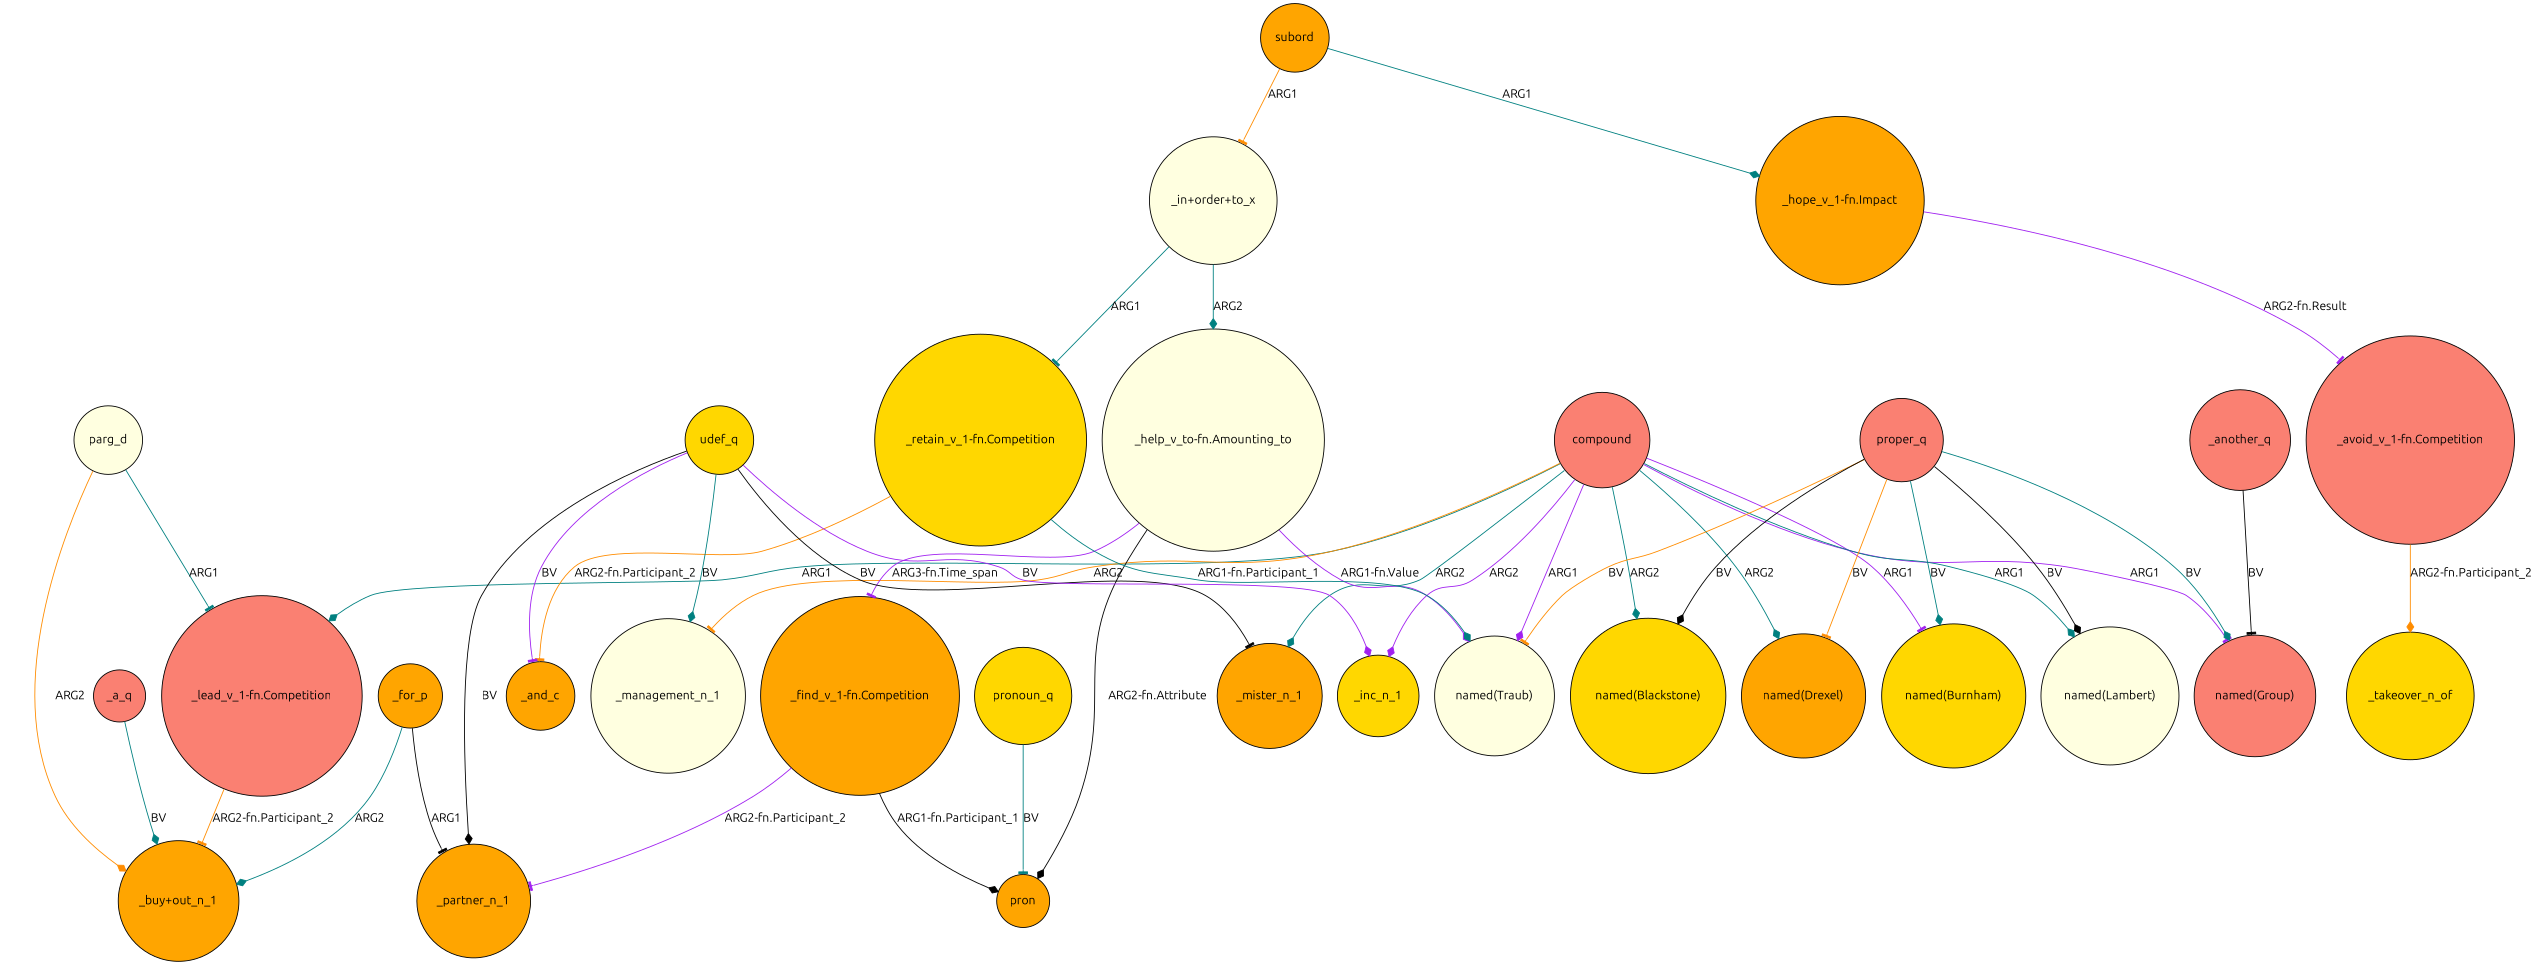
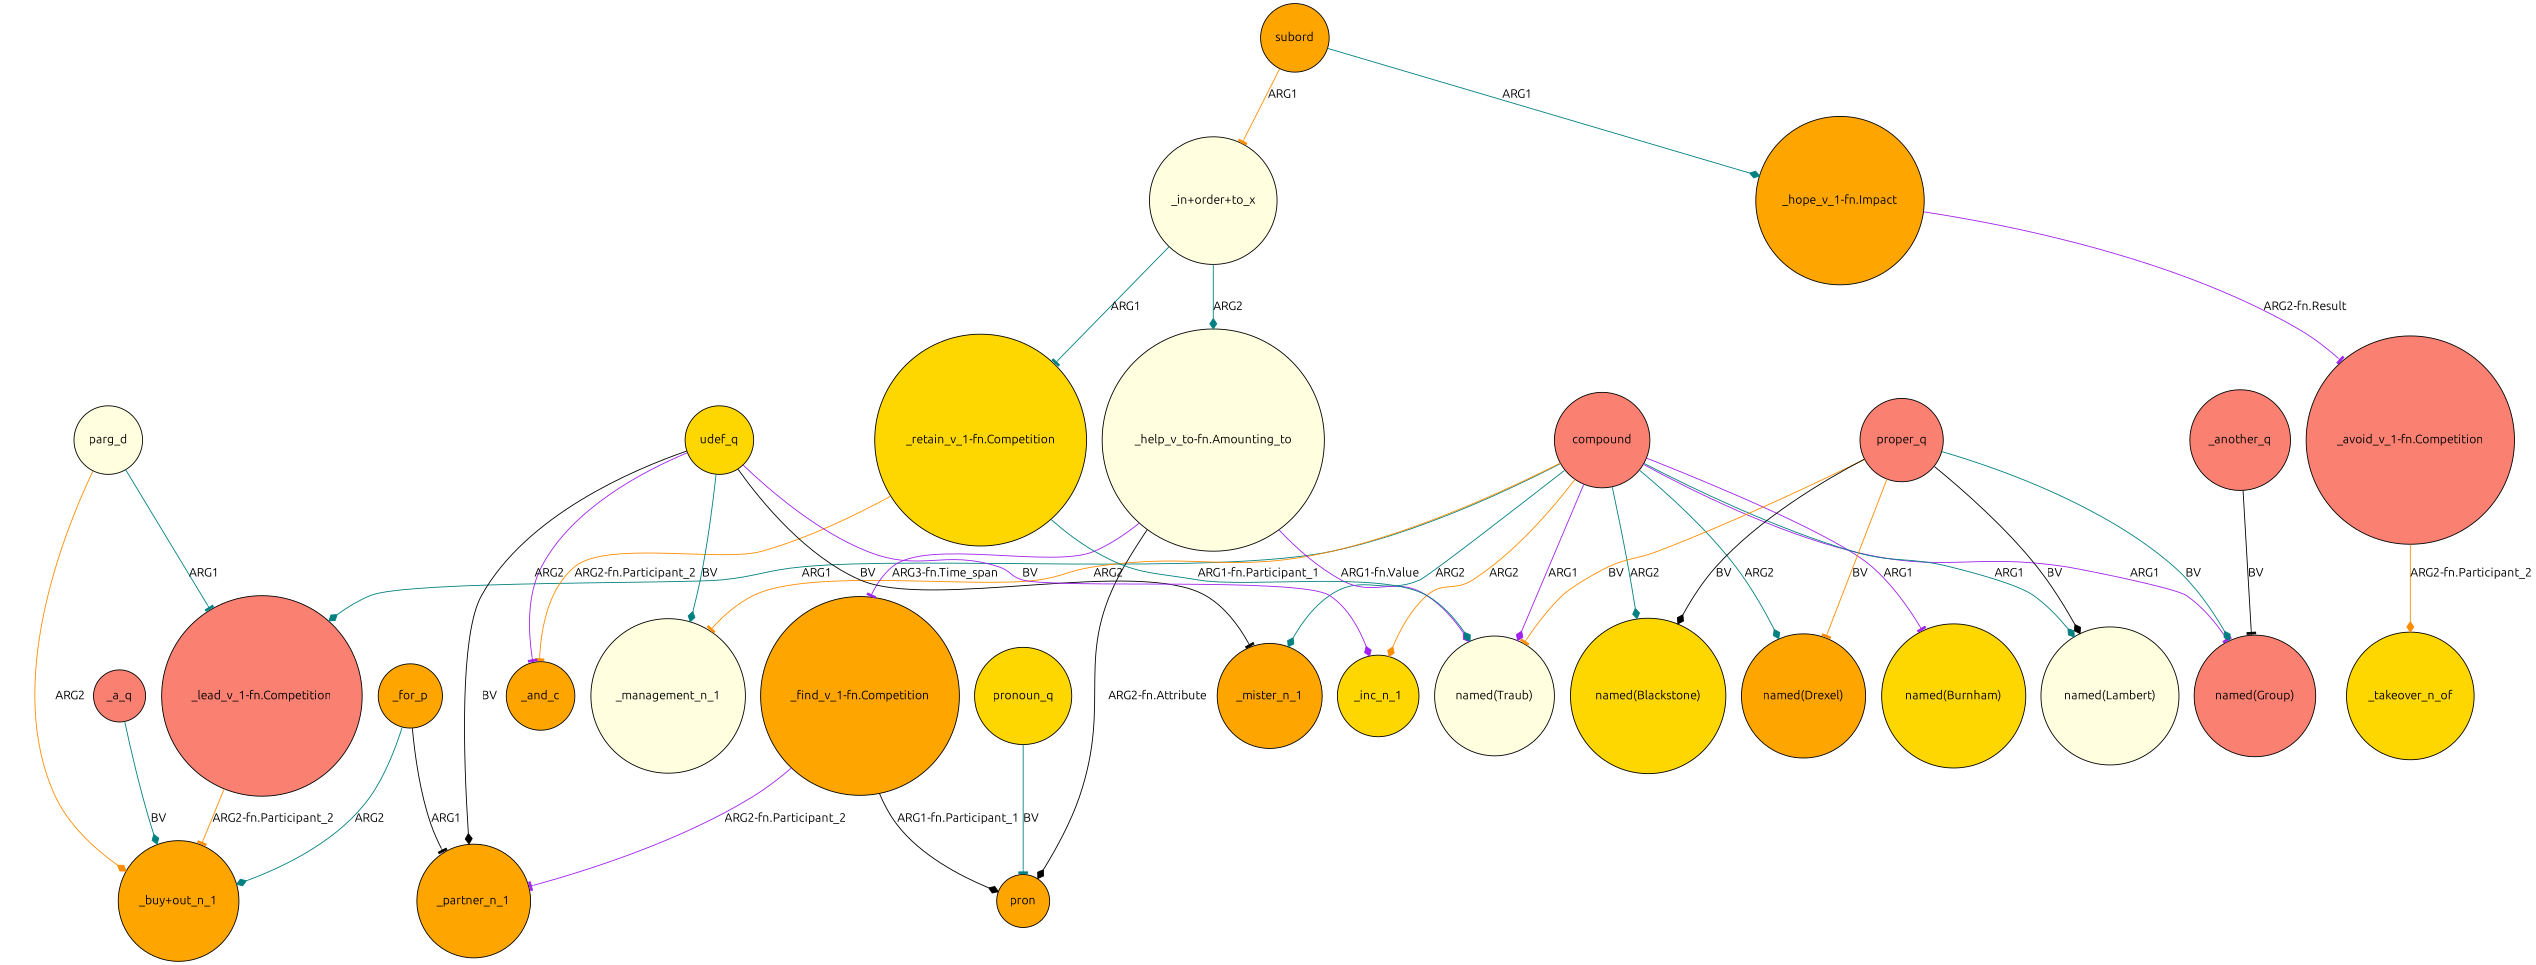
(1925, 548) -> none
(1486, 571) -> (1486, 571)
(550, 573) -> (550, 573)
